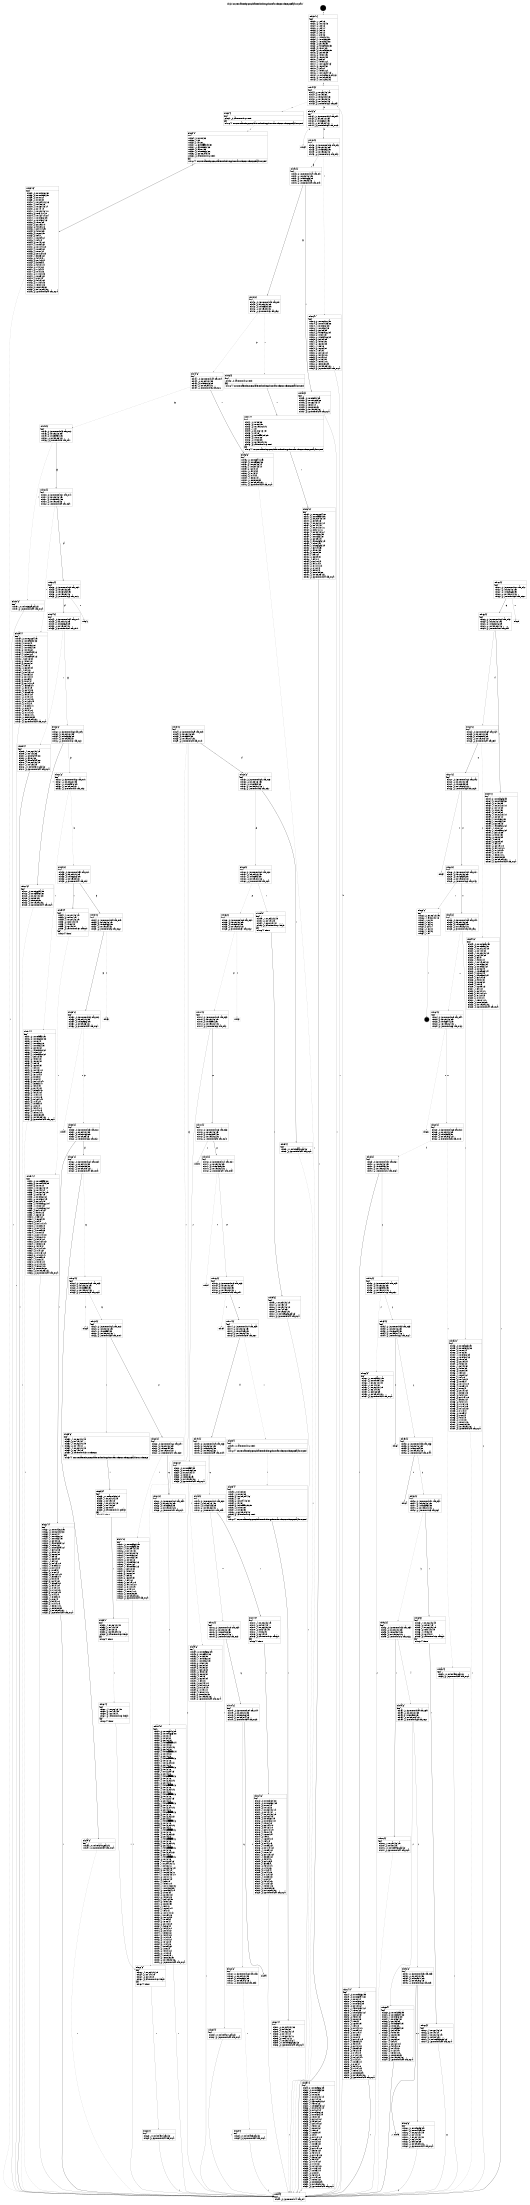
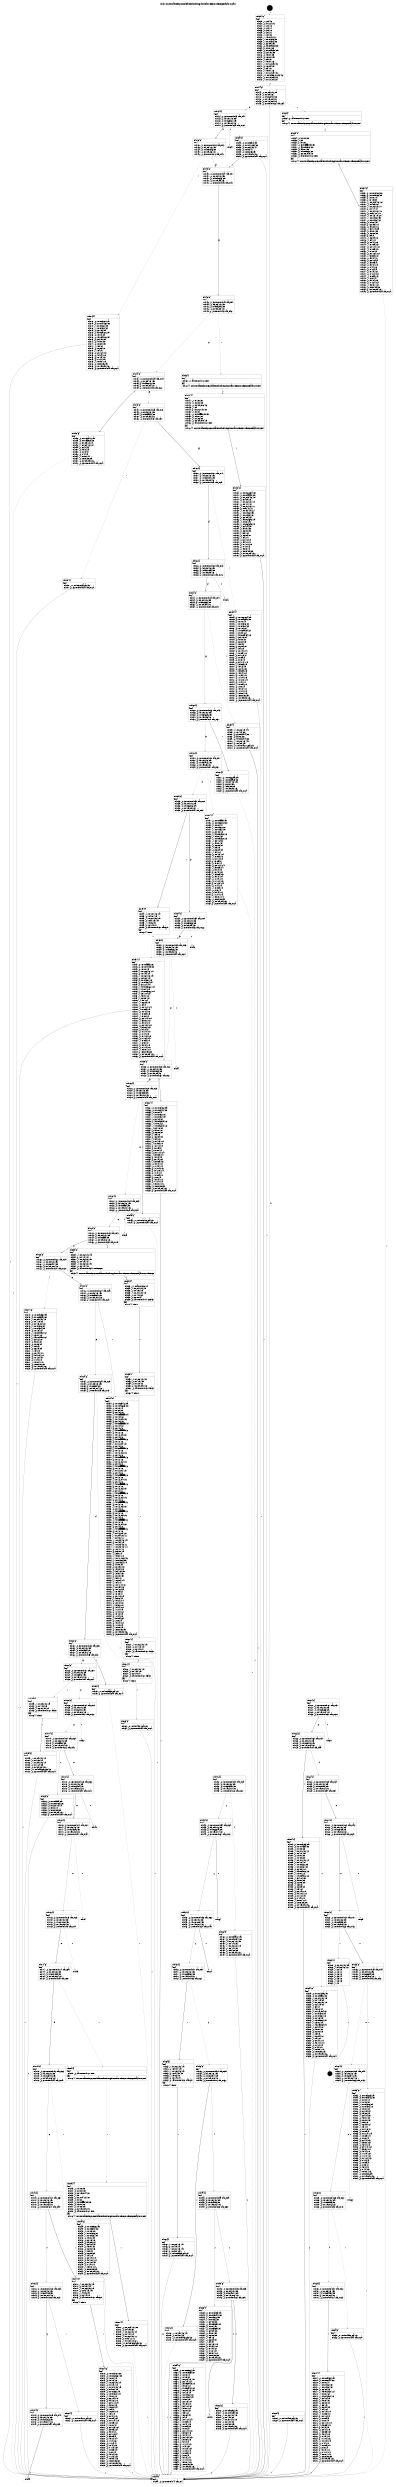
(305, 288) -> (235, 163)
(188, 1125) -> (95, 1338)
(382, 1225) -> none
(242, 1976) -> none
